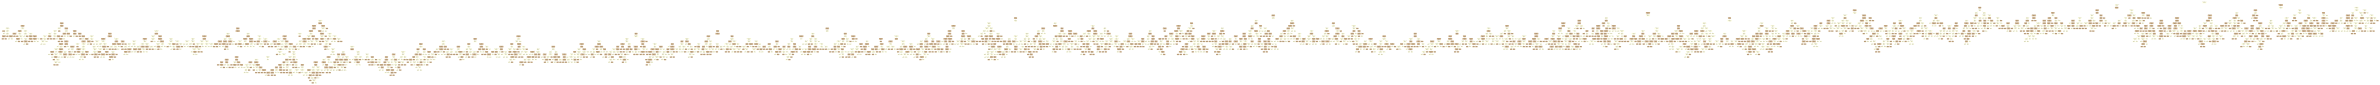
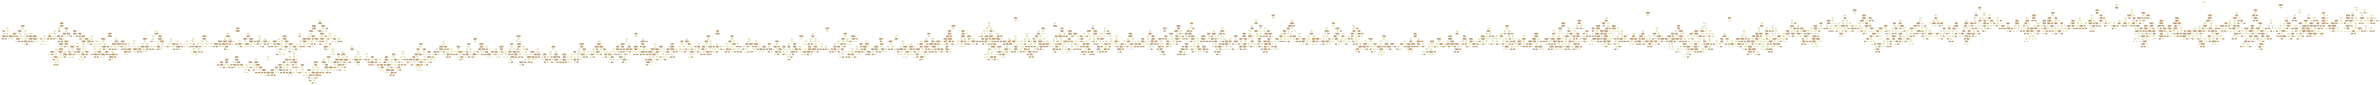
(1346, 39) -> (1346, 39)
(417, 60) -> (417, 60)
